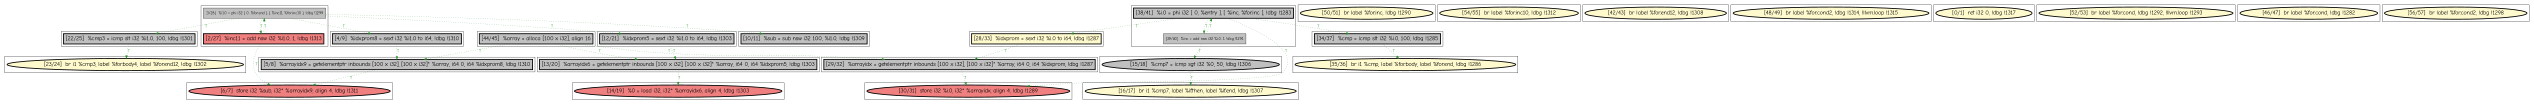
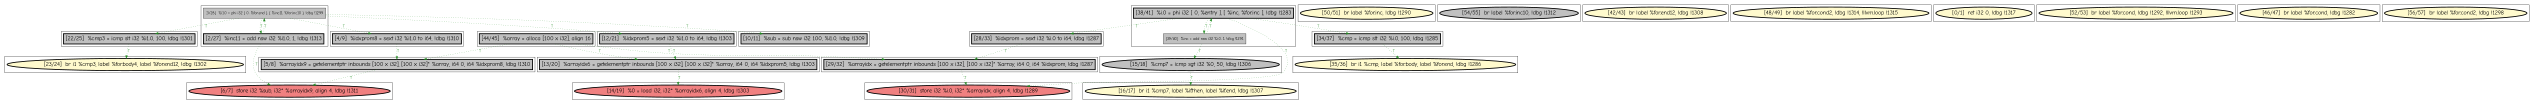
(1509, 13) -> (1509, 13)
(264, 39) -> (264, 39)
(1036, 39) -> (1036, 39)
